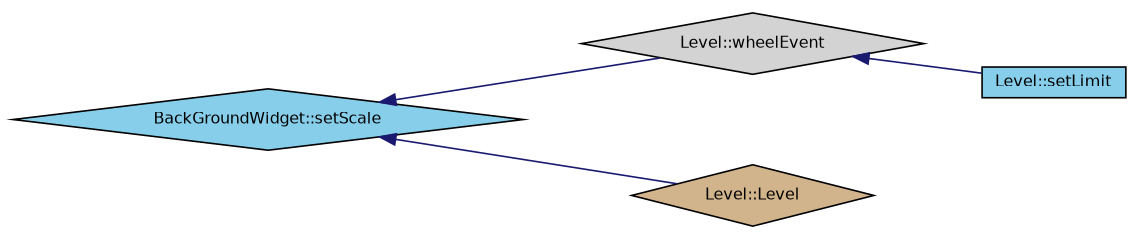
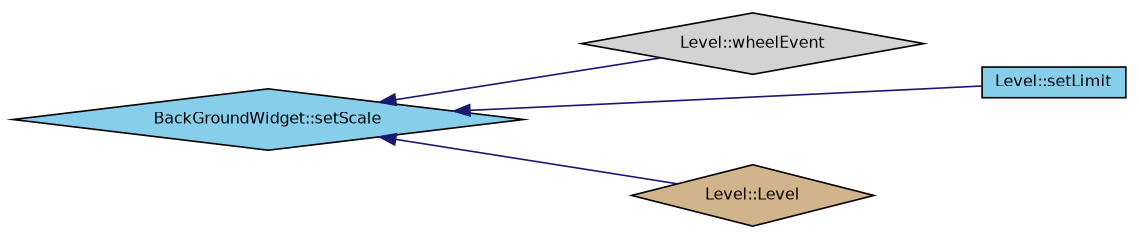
(925, 66) -> (726, 98)
